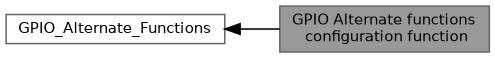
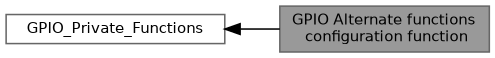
(115, 29) -> (115, 29)
